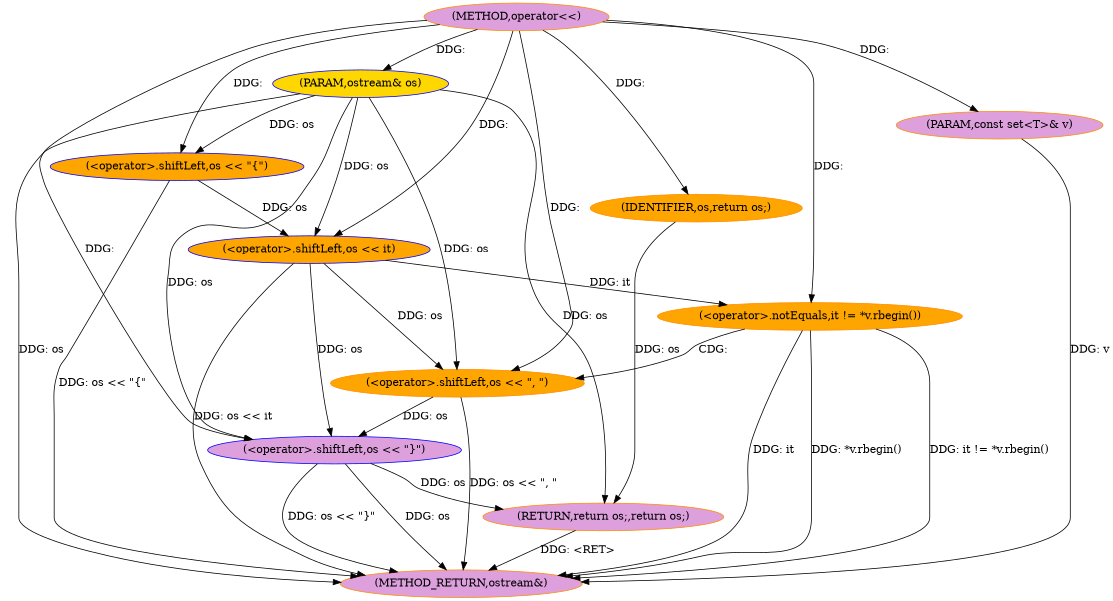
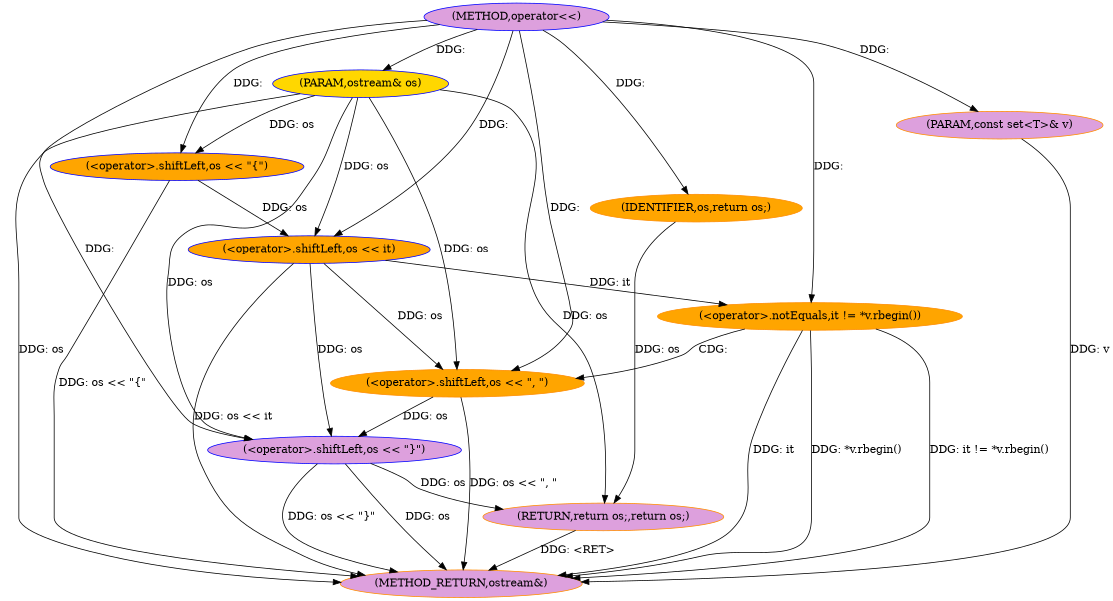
(517, 17) -> (517, 17)
